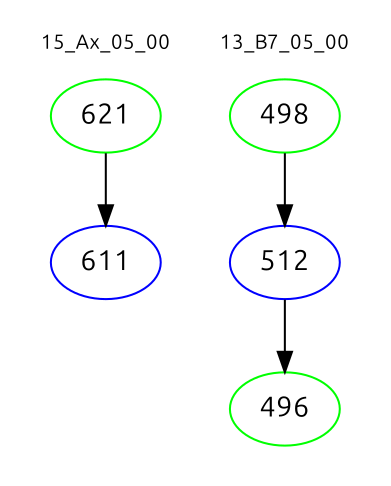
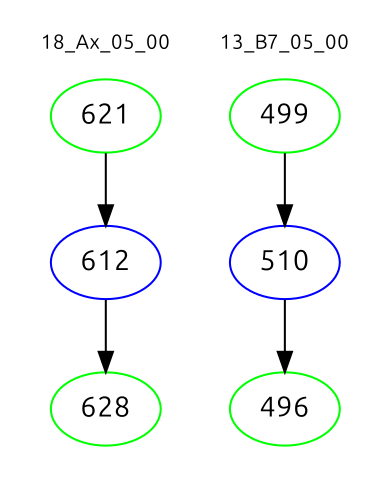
(106, 44) -> (106, 44)
(285, 116) -> (285, 116)
(106, 262) -> (106, 262)
(285, 262) -> (285, 262)
none -> (106, 409)
